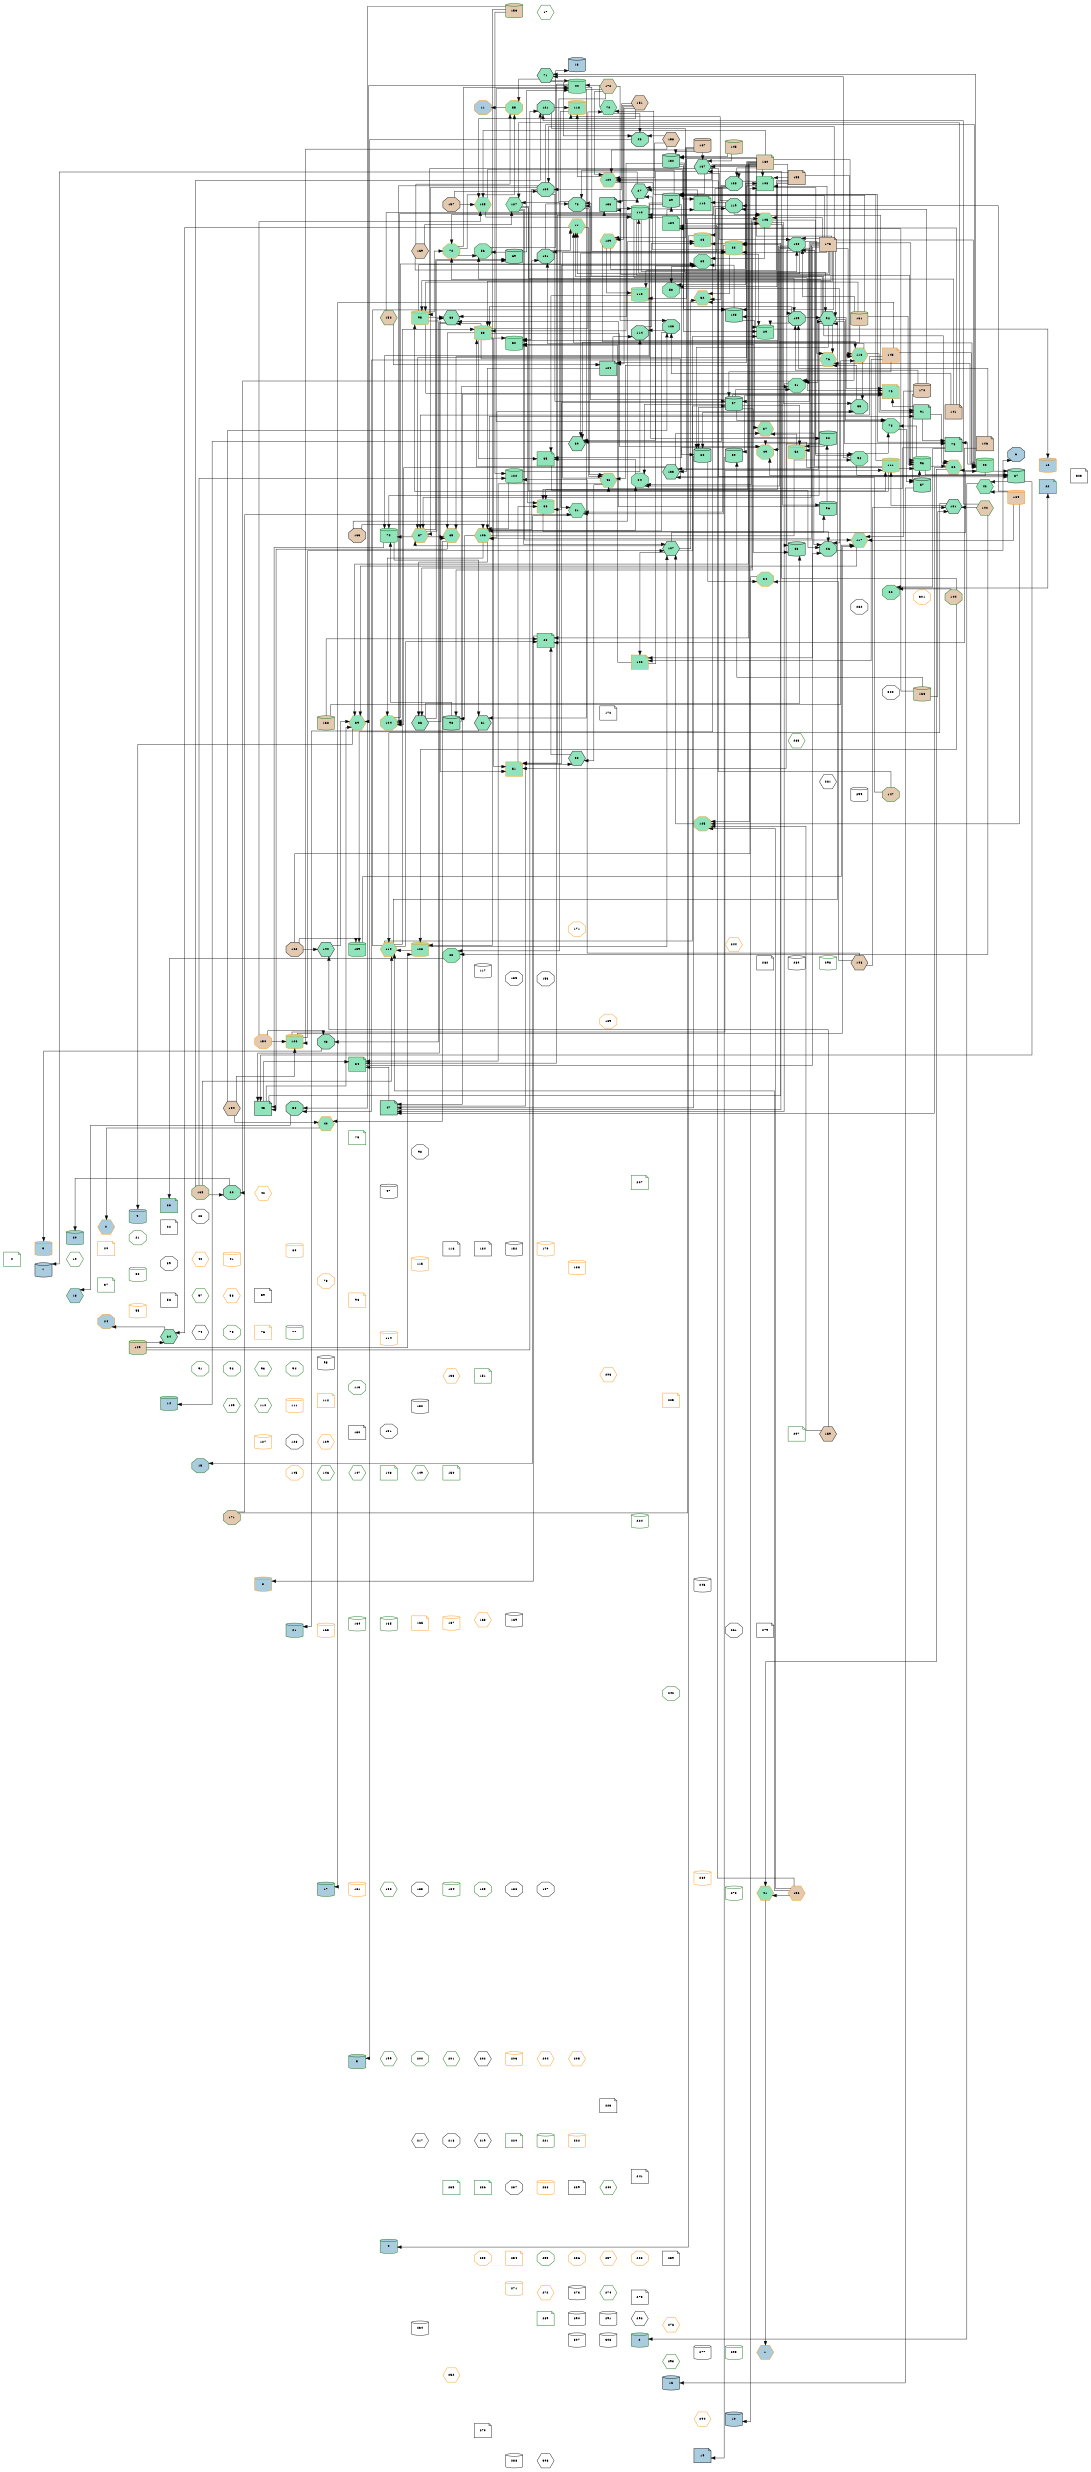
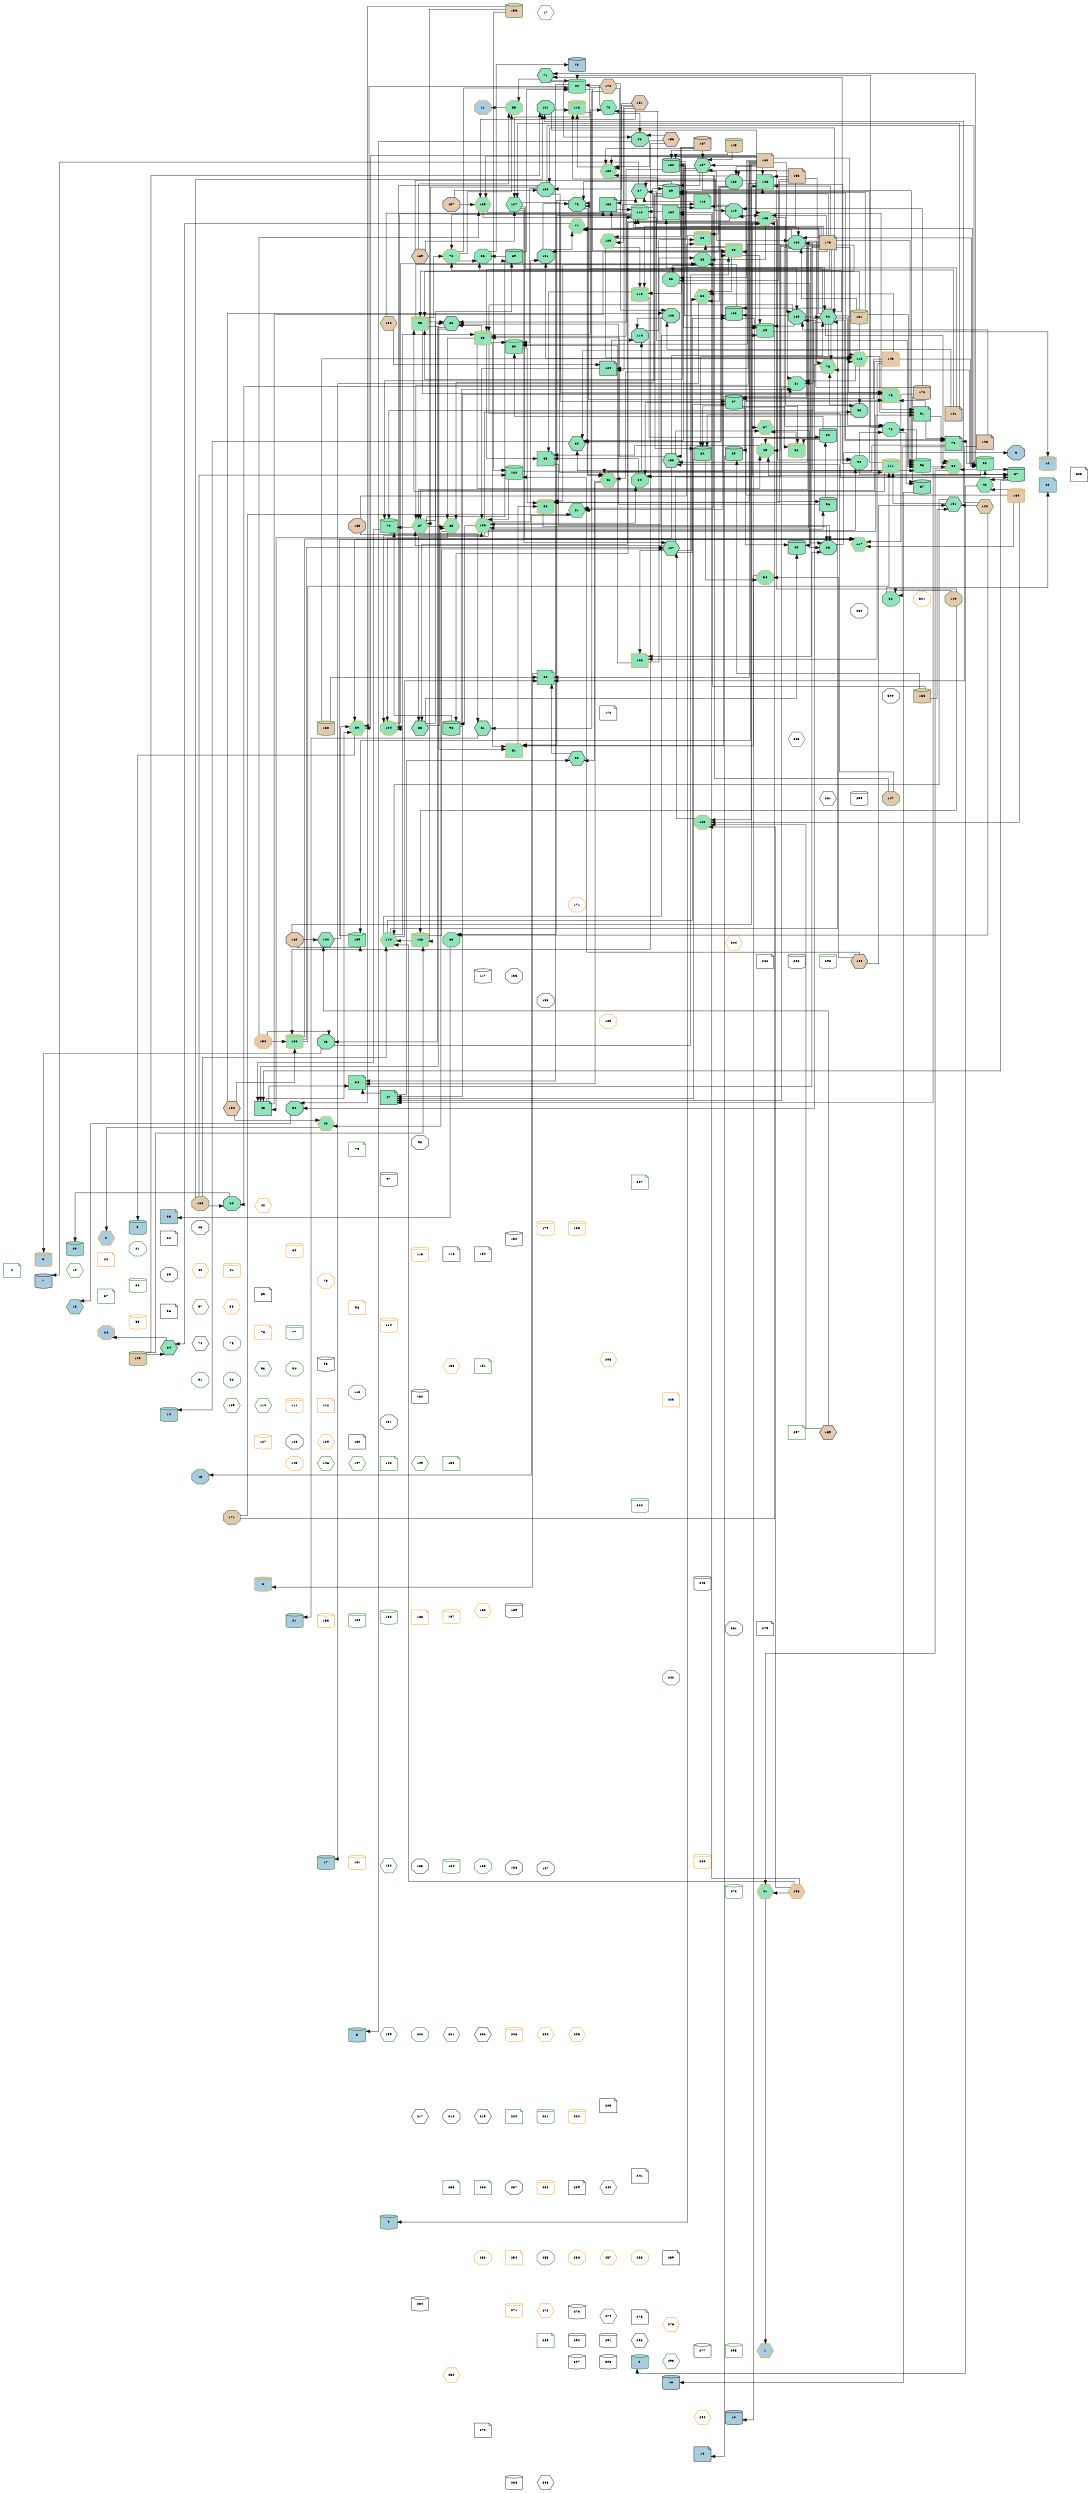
(781, 1108) -> (690, 960)
